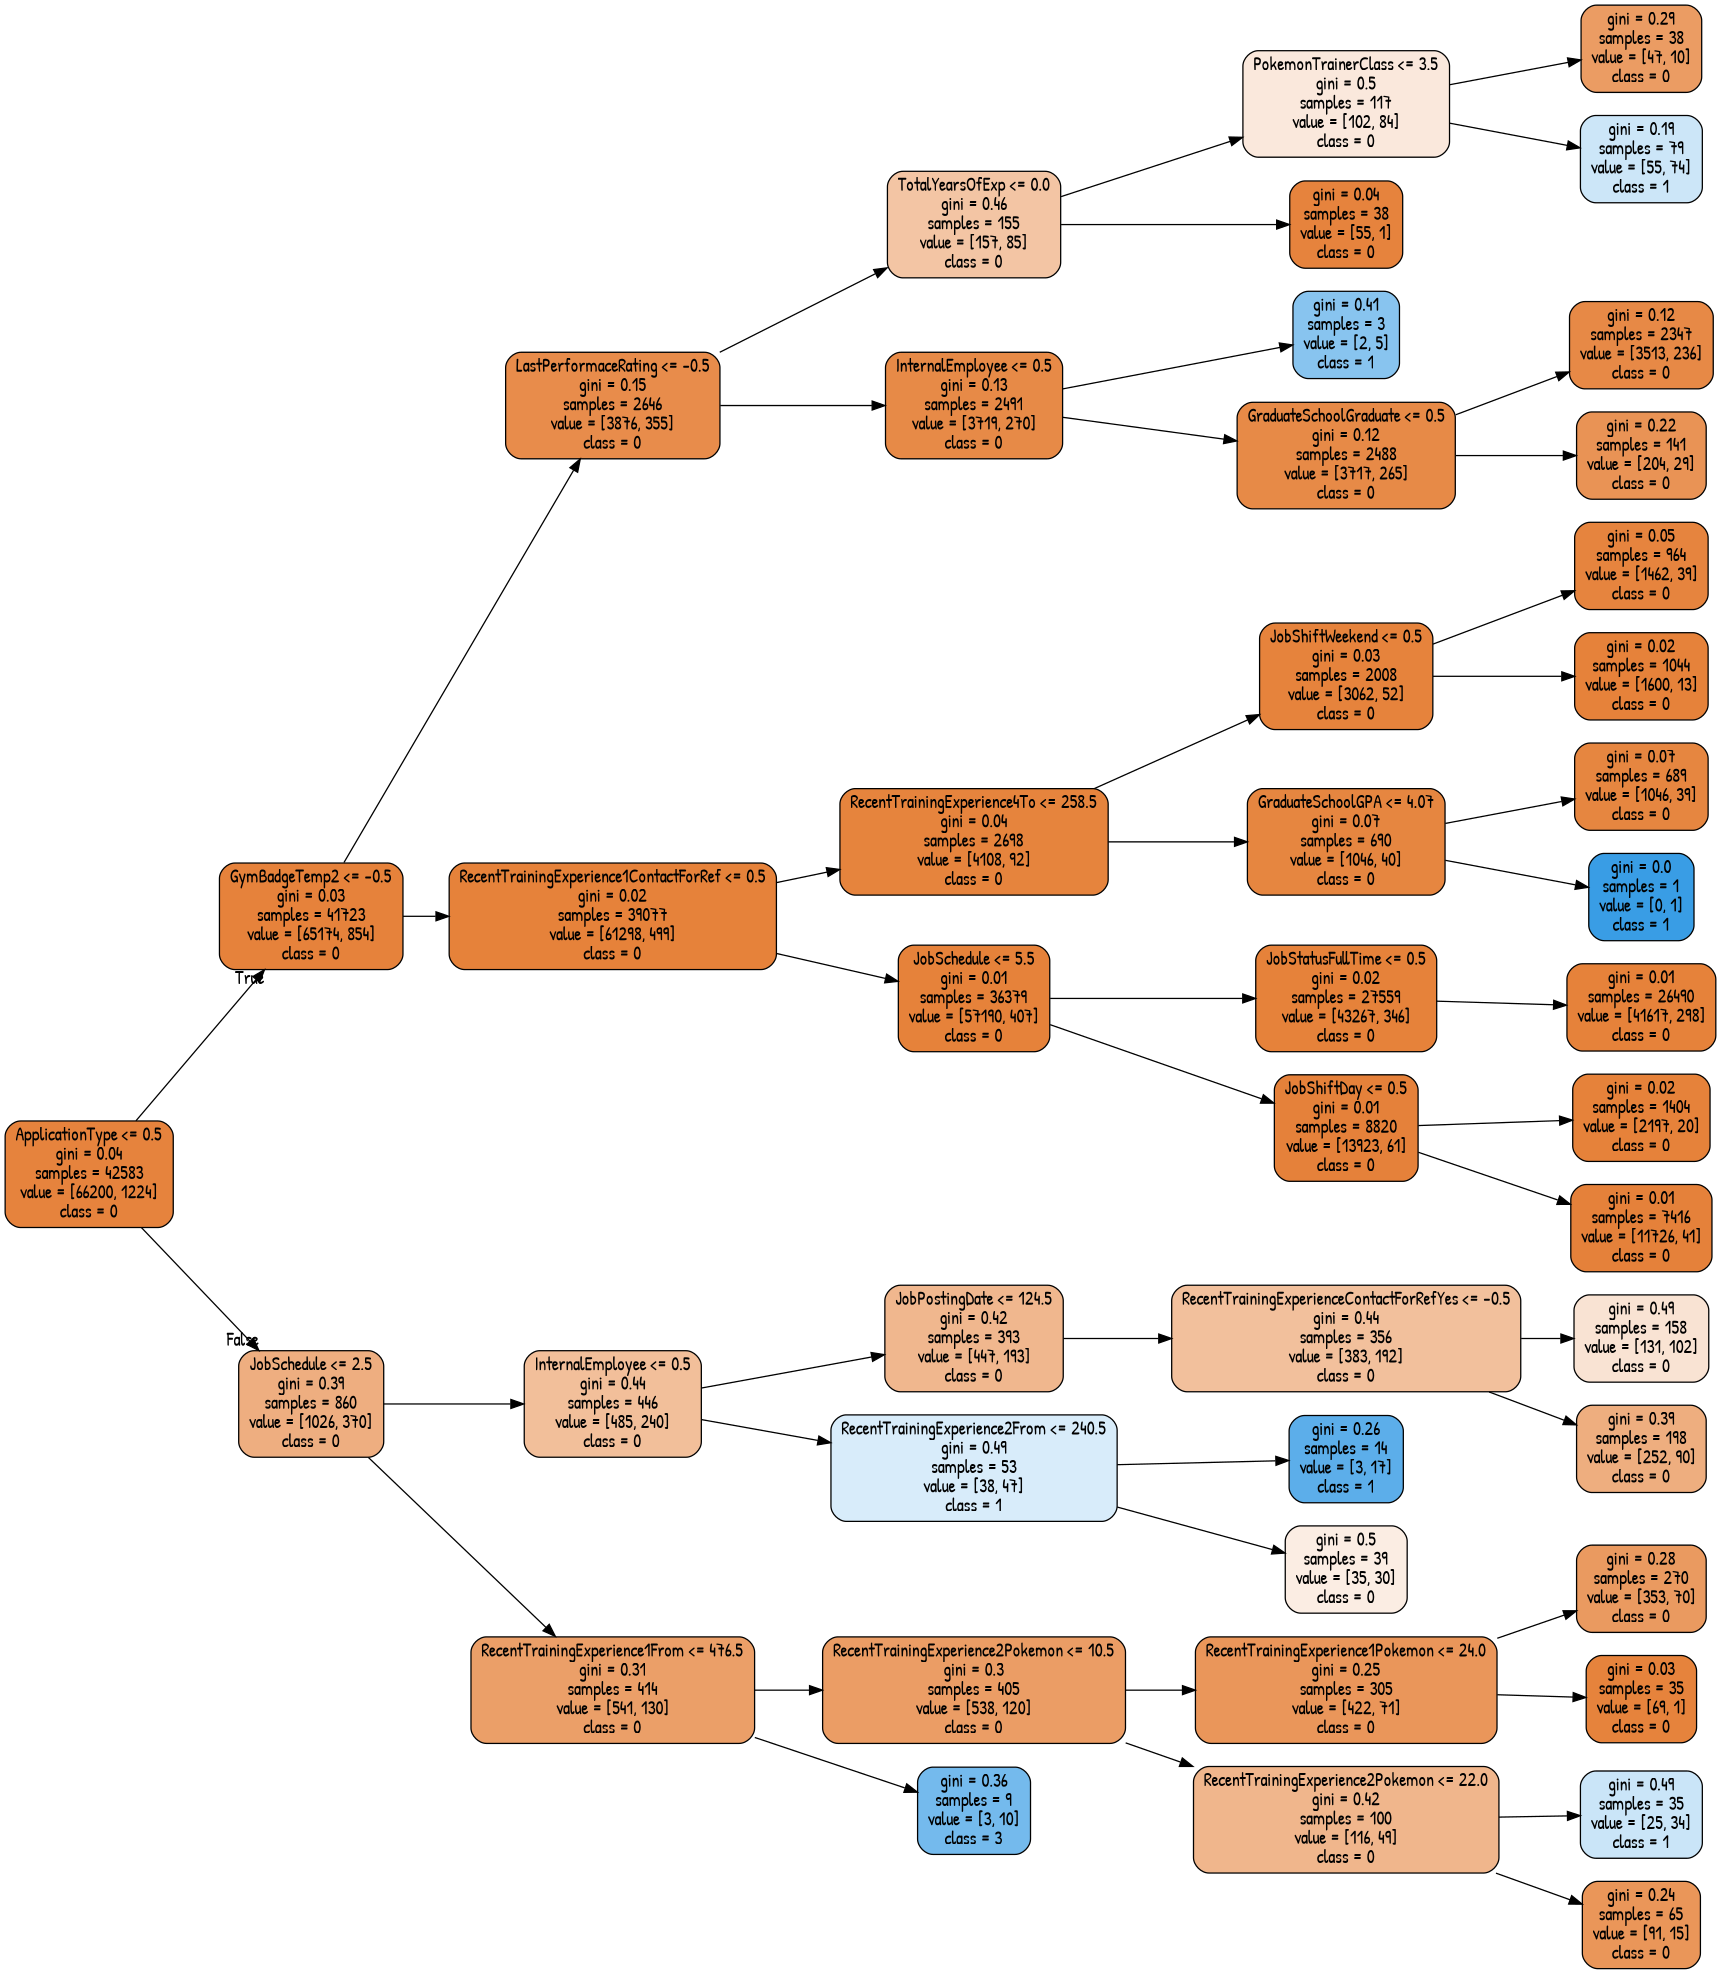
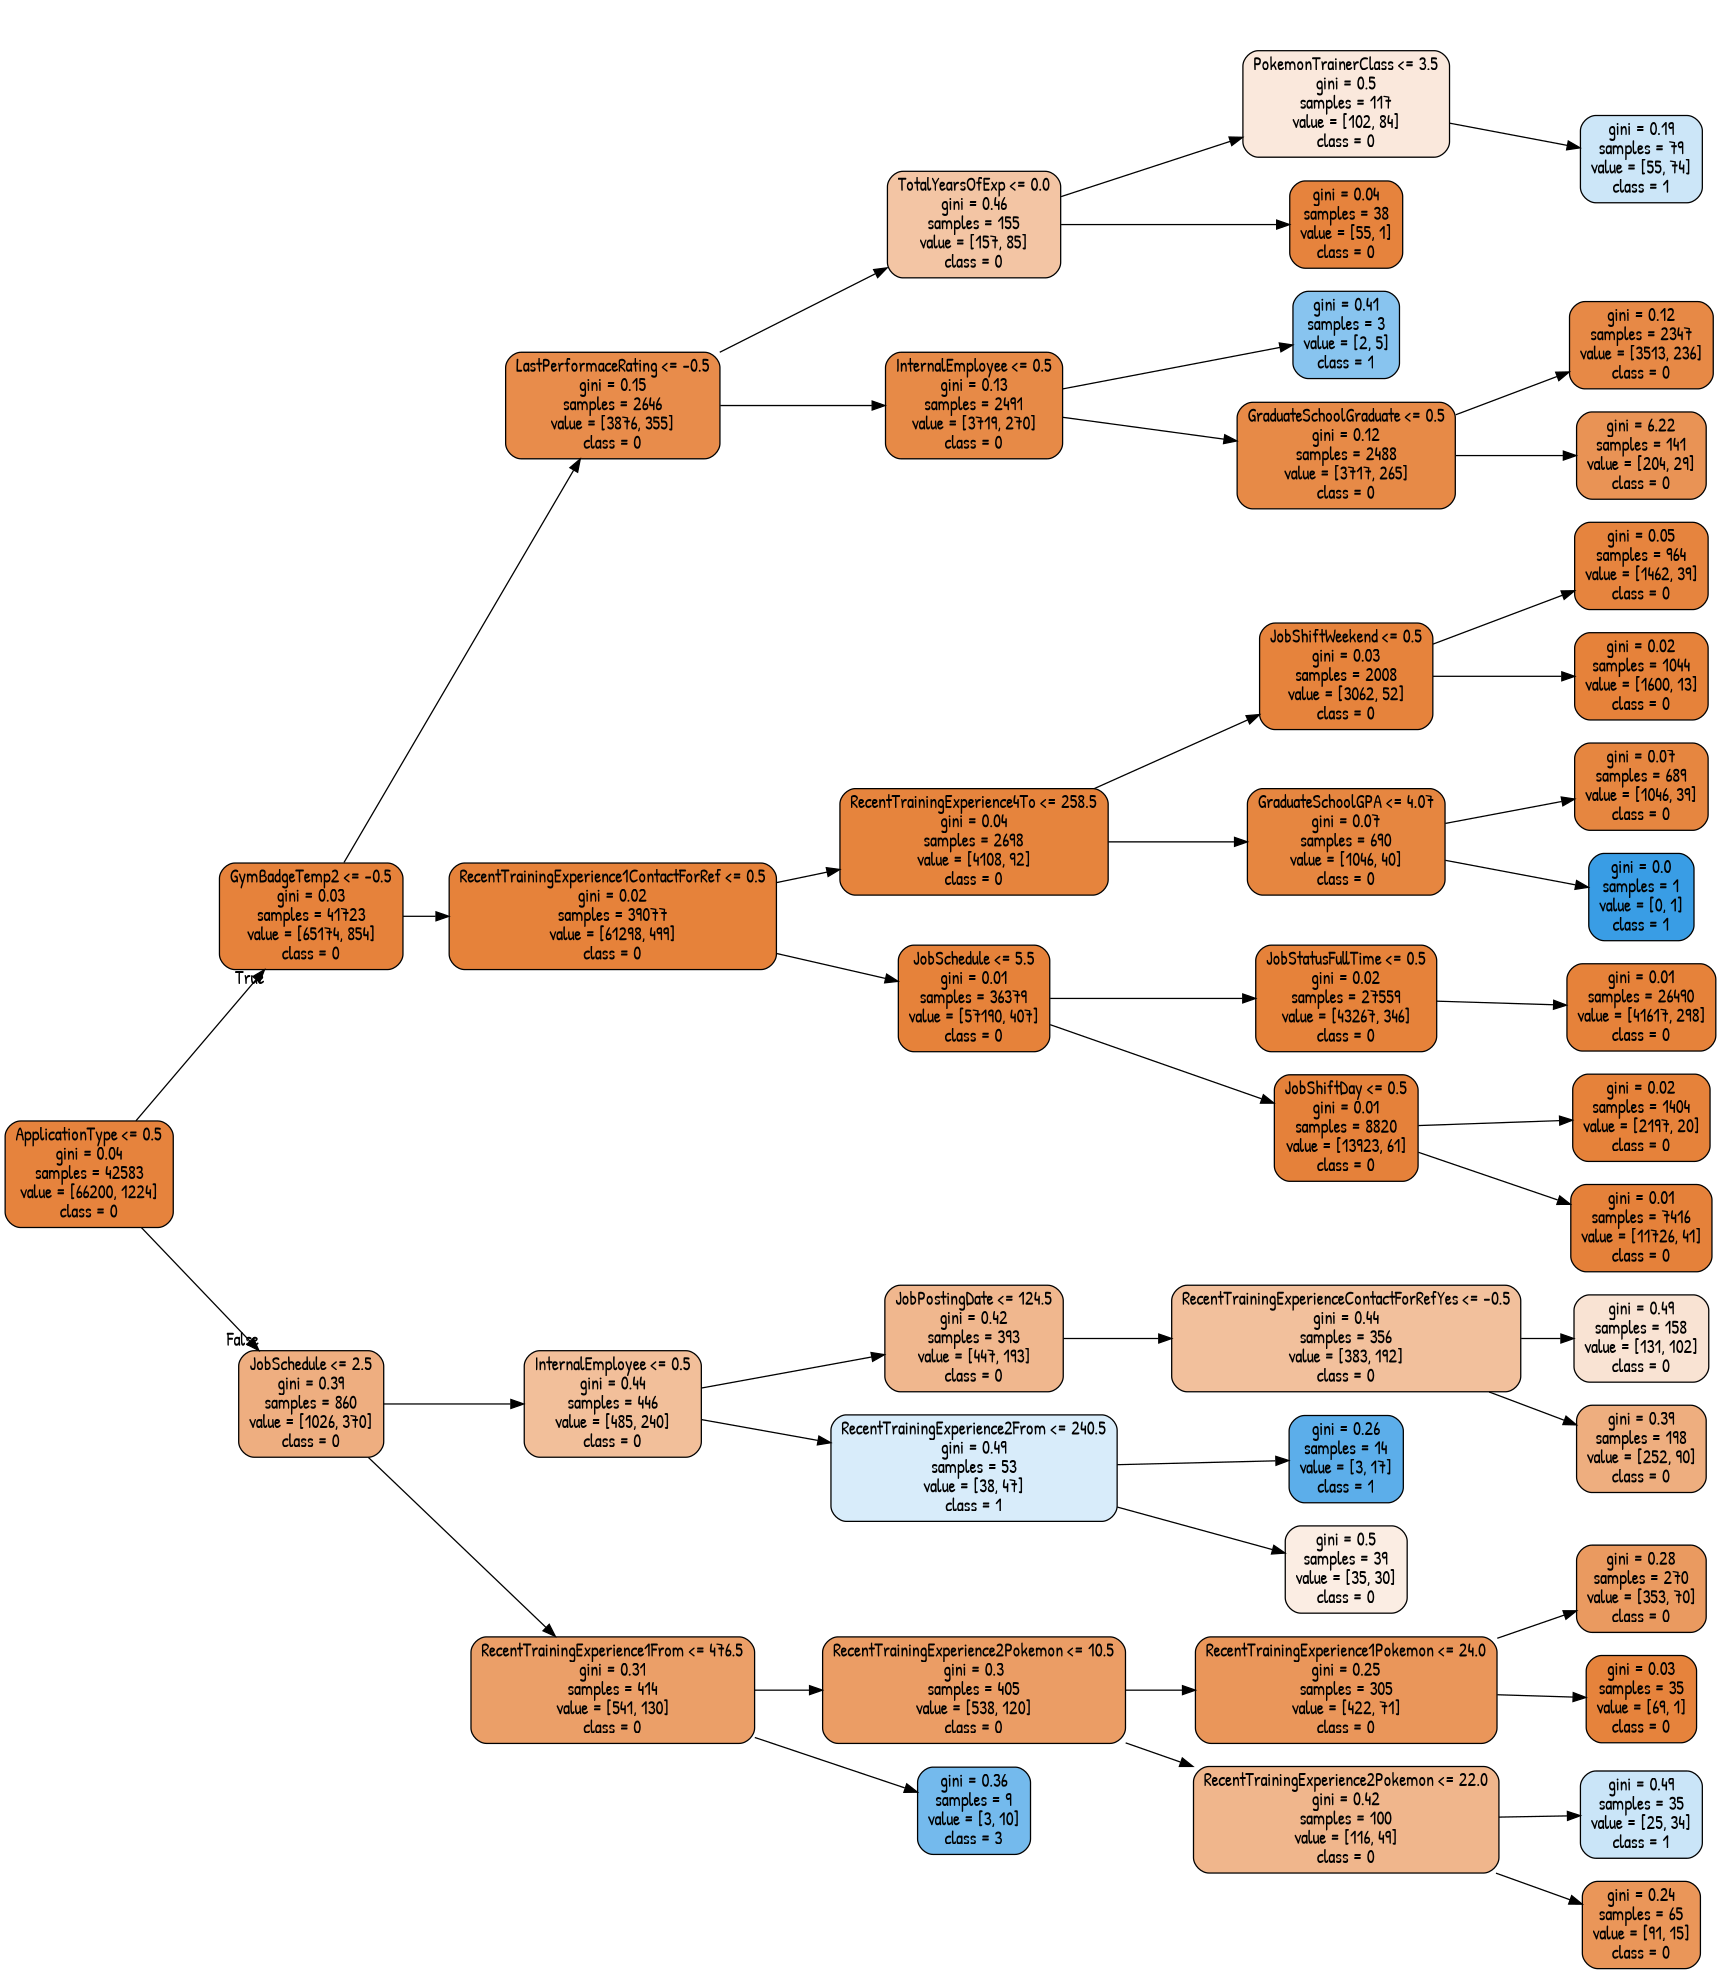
(1641, 49) -> none
(1641, 456) -> (1641, 456)
